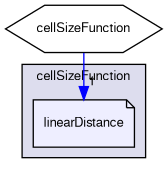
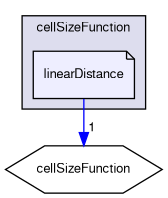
(84, 72) -> (84, 117)
